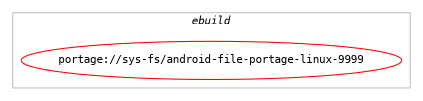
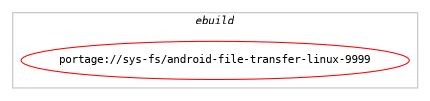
(211, 60) -> (215, 60)
